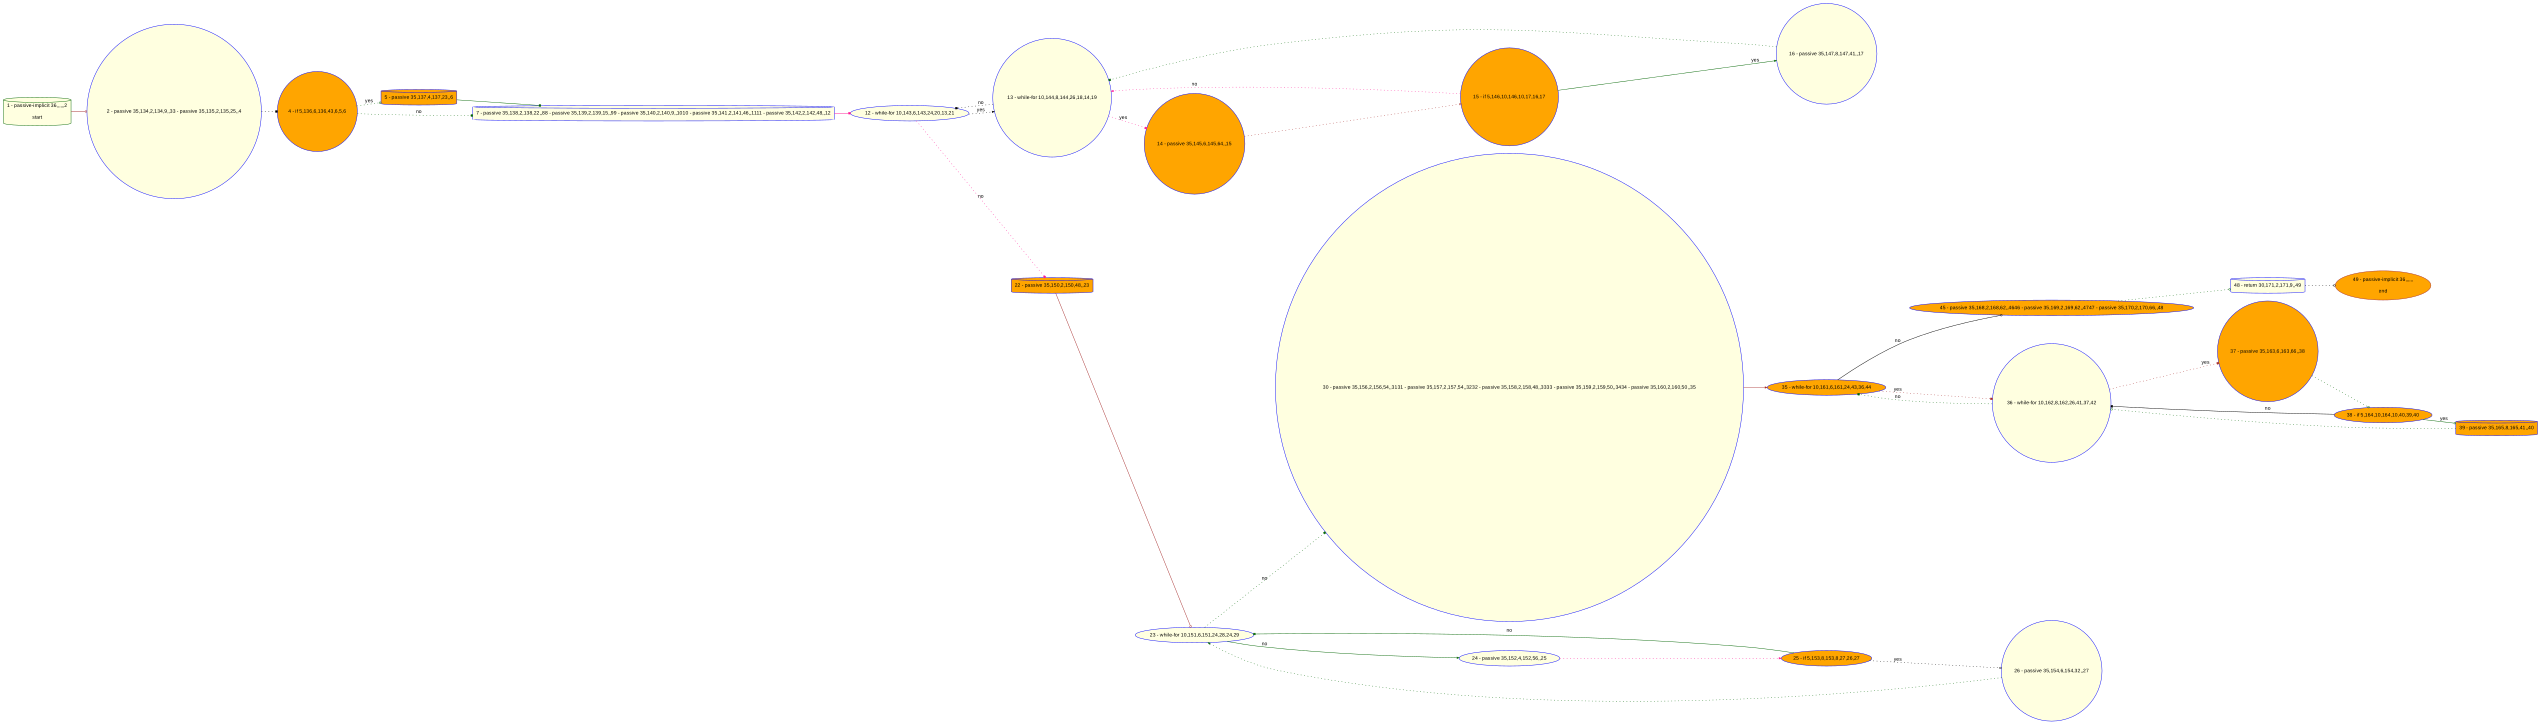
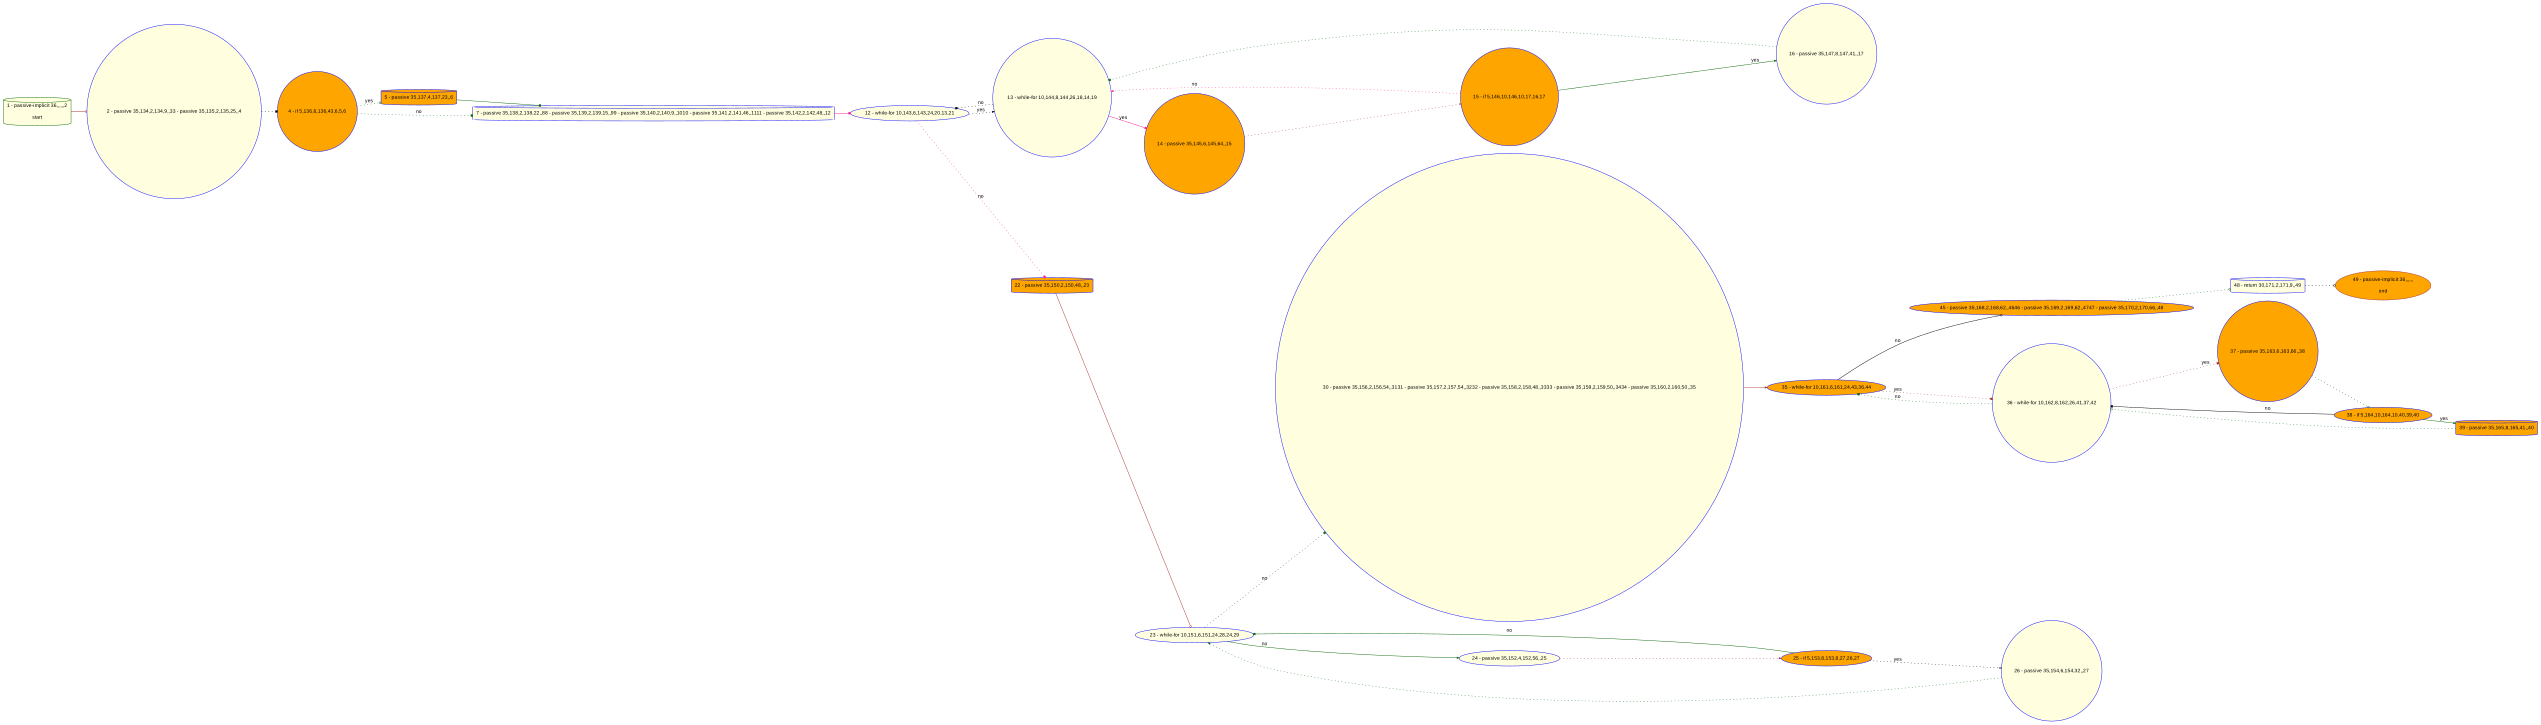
(1127, 122) -> (1127, 122)
(2438, 421) -> (2438, 421)
(1669, 658) -> (1669, 658)
